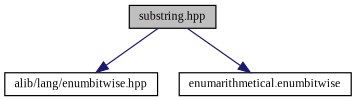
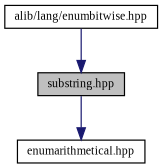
(132, 47) -> (81, 44)
(265, 84) -> (81, 152)
